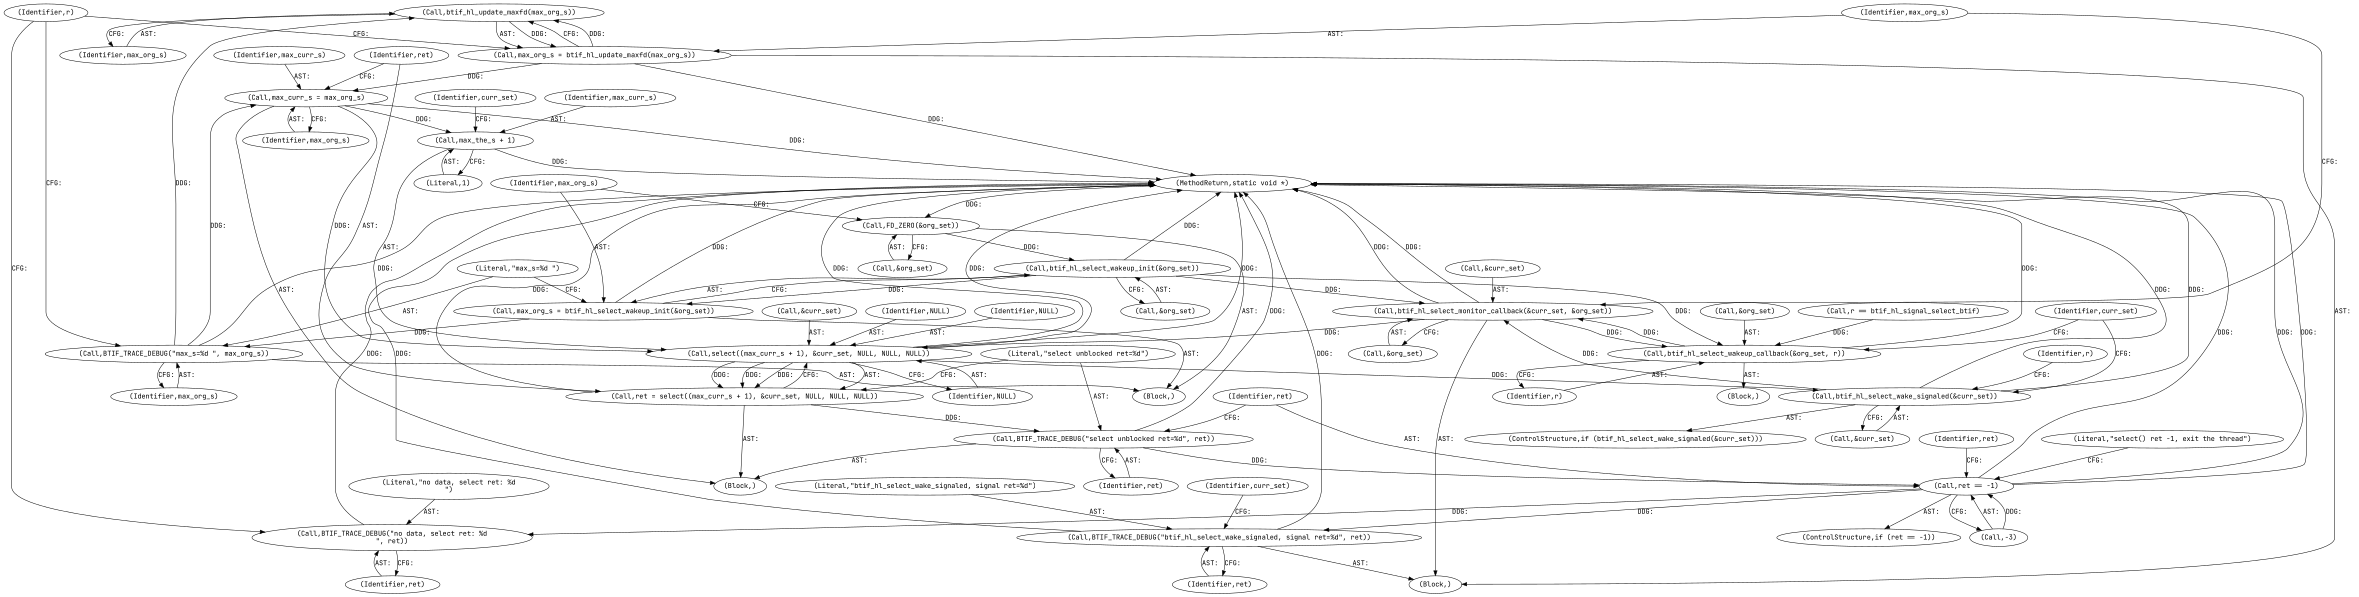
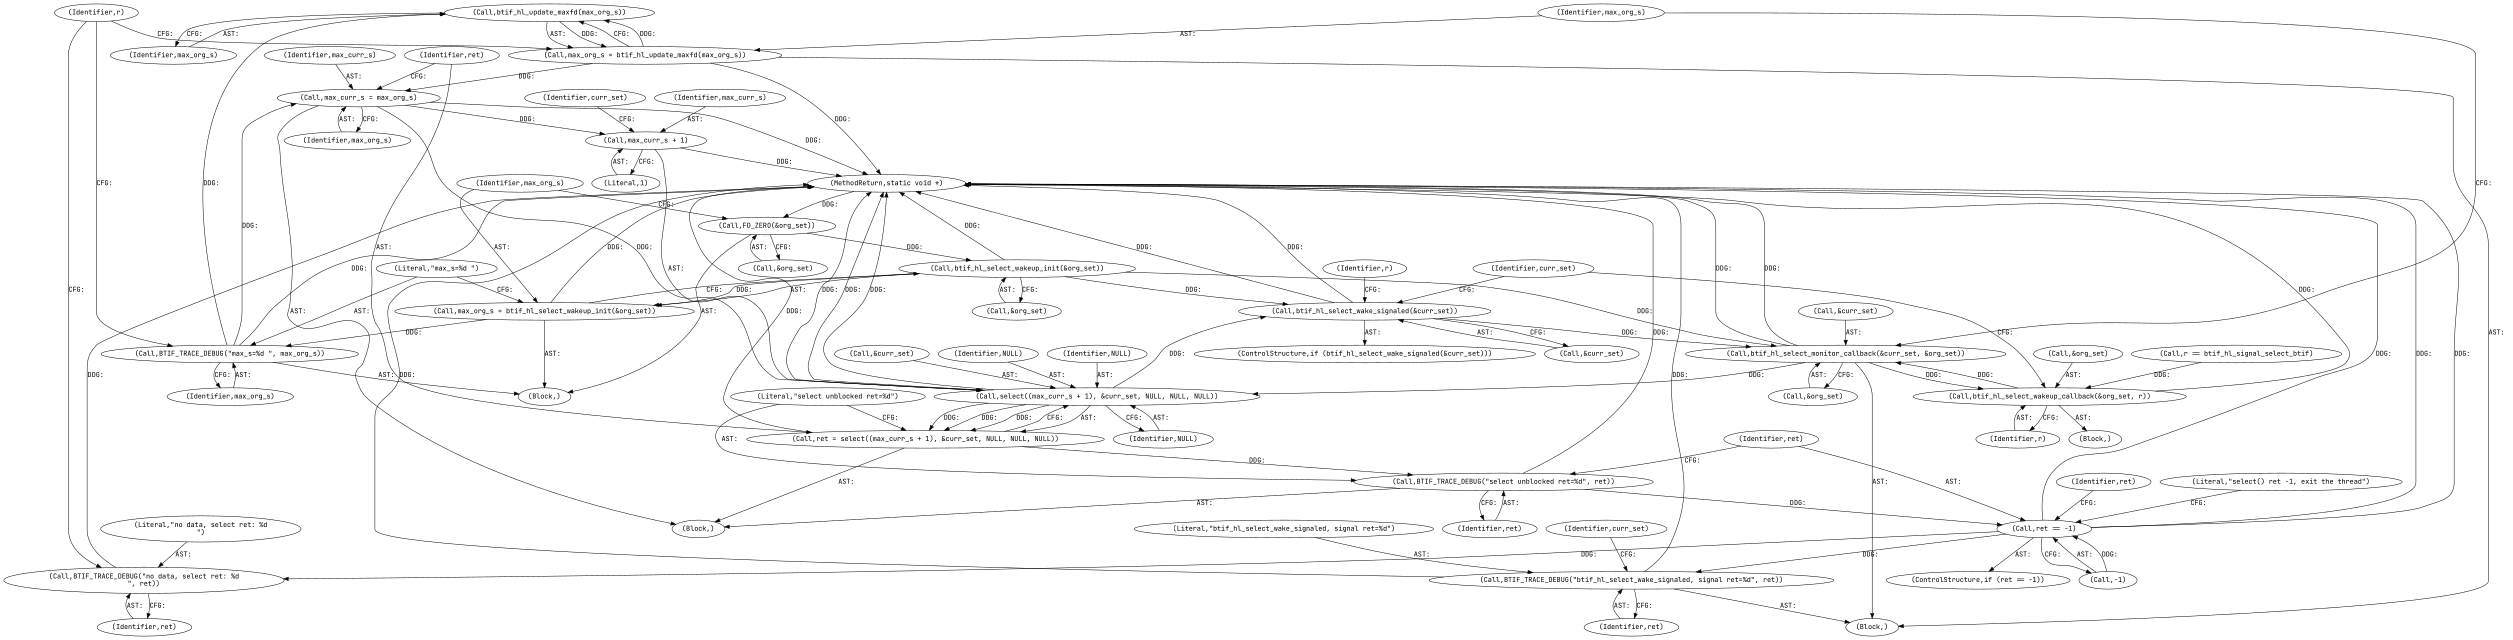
(475, 141) -> (646, 141)
(1466, 284) -> (1174, 292)
(1999, 538) -> (2108, 580)
